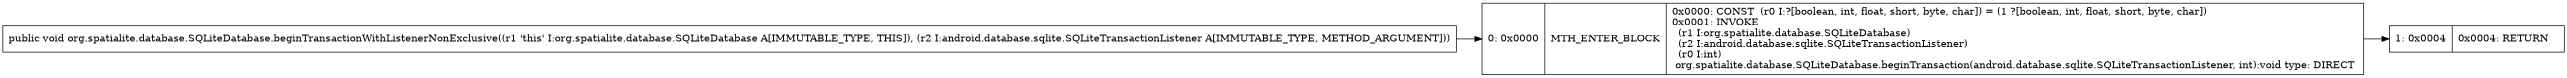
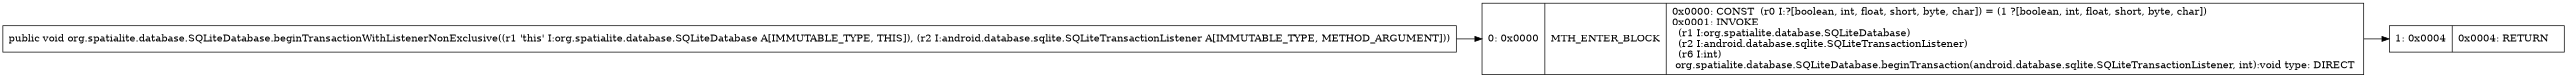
(1697, 55) -> (1697, 55)
